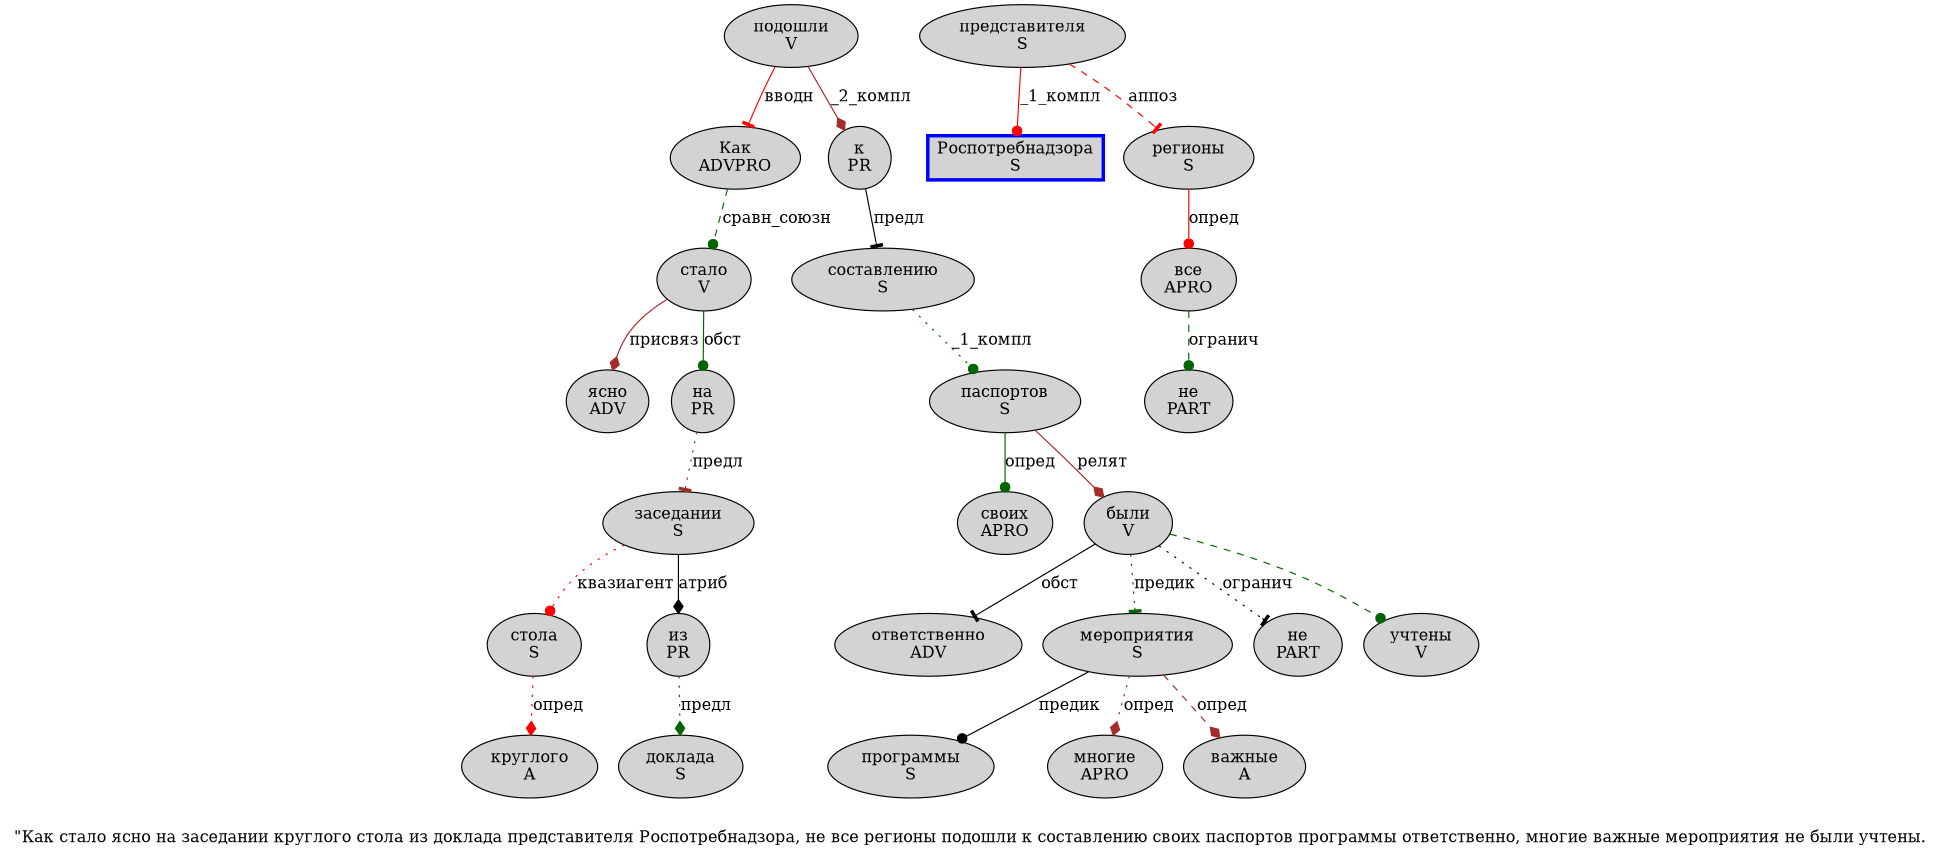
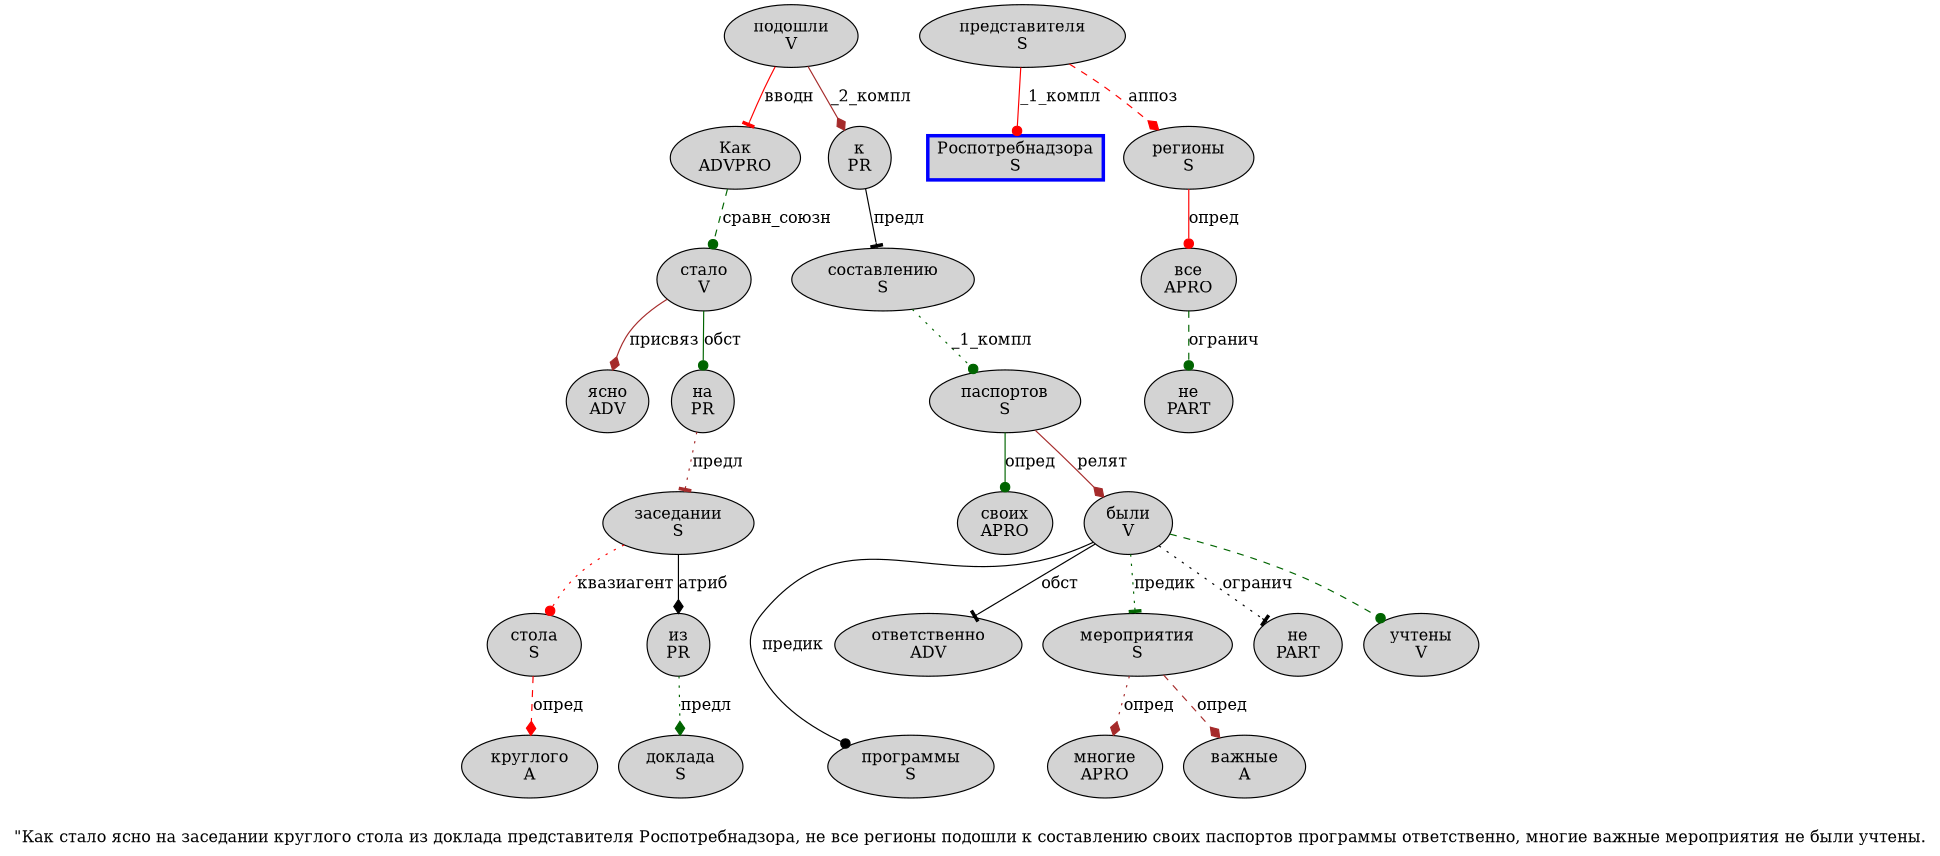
(1113, 93) -> (1113, 93)
(532, 699) -> (532, 699)
(1027, 704) -> (836, 564)
